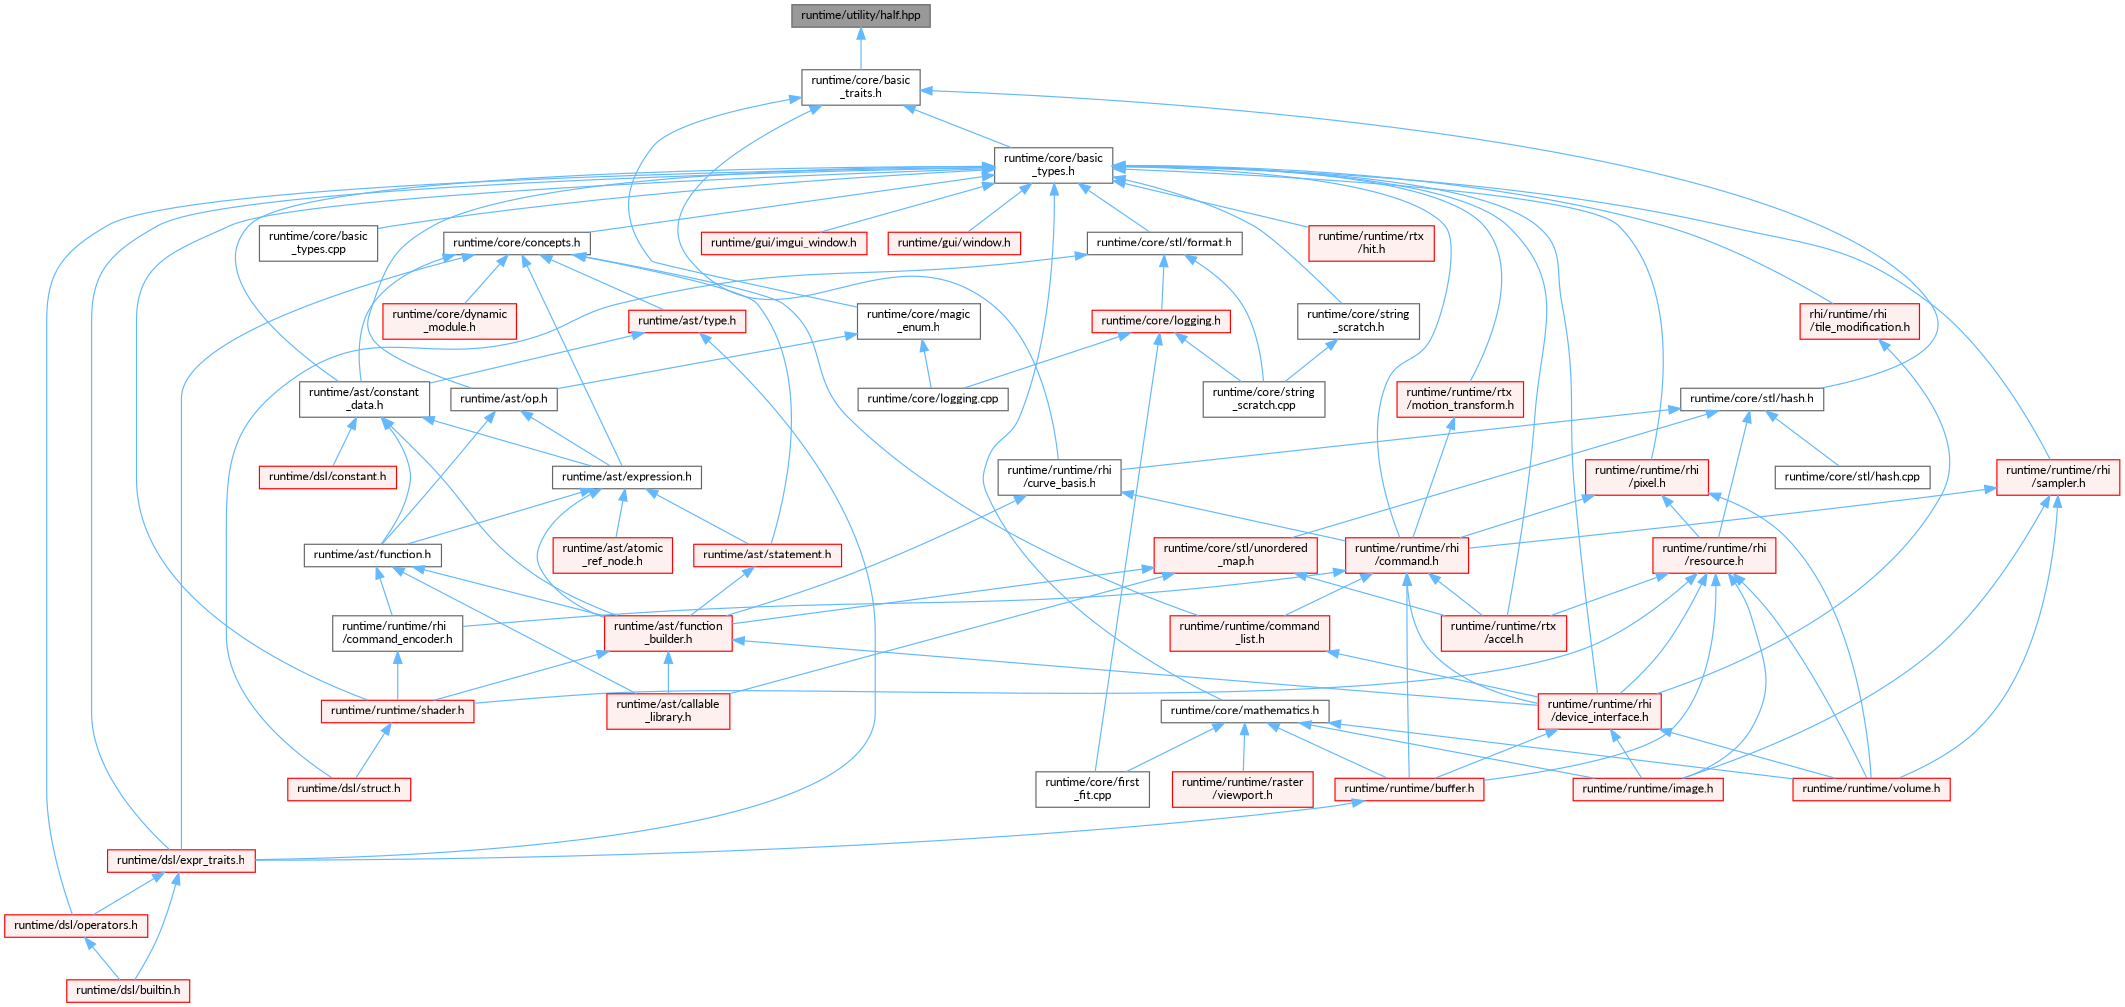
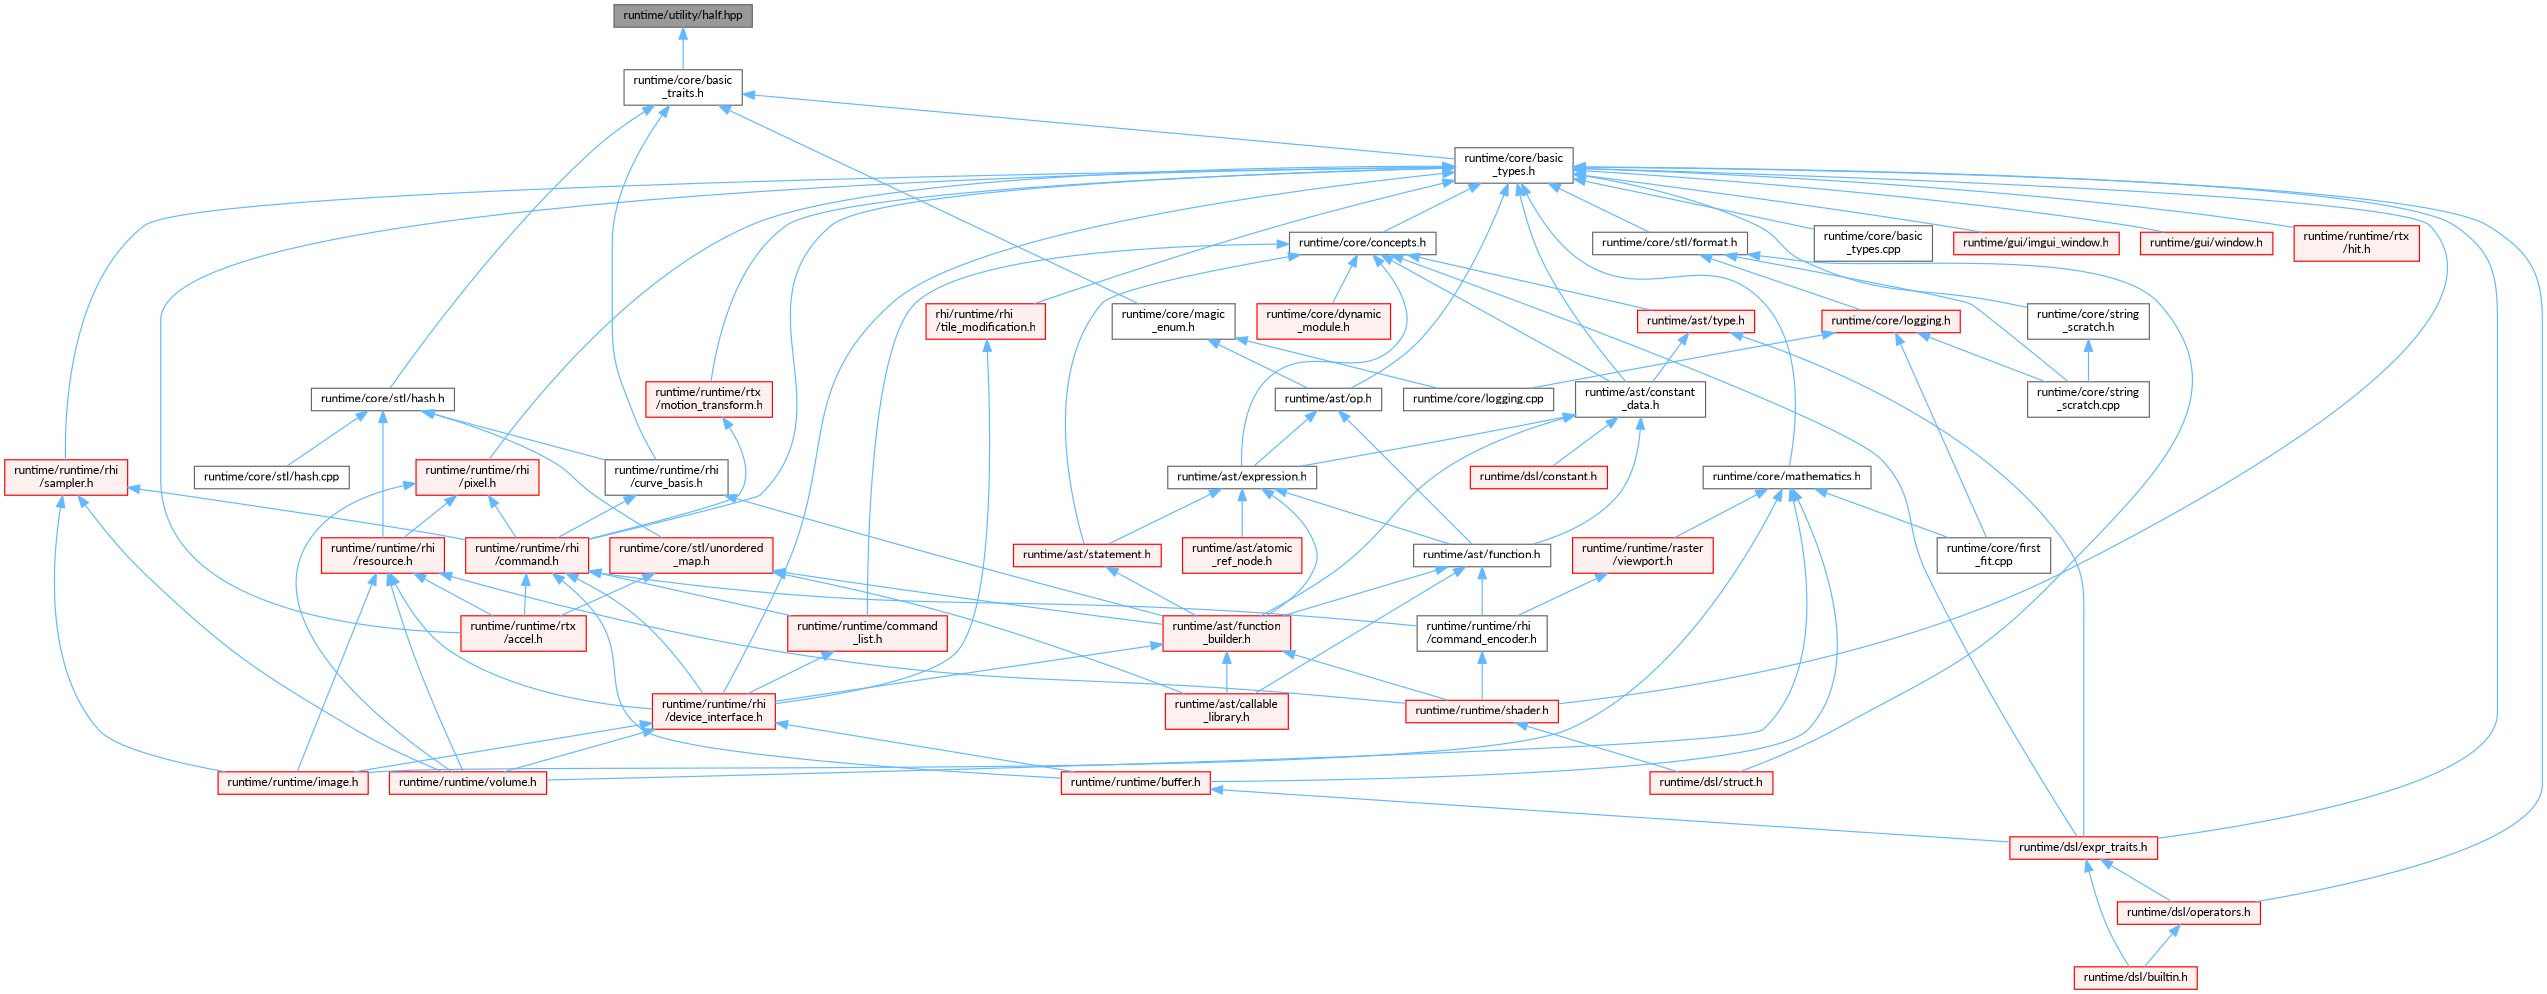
none -> (1557, 597)
(1654, 741) -> none
